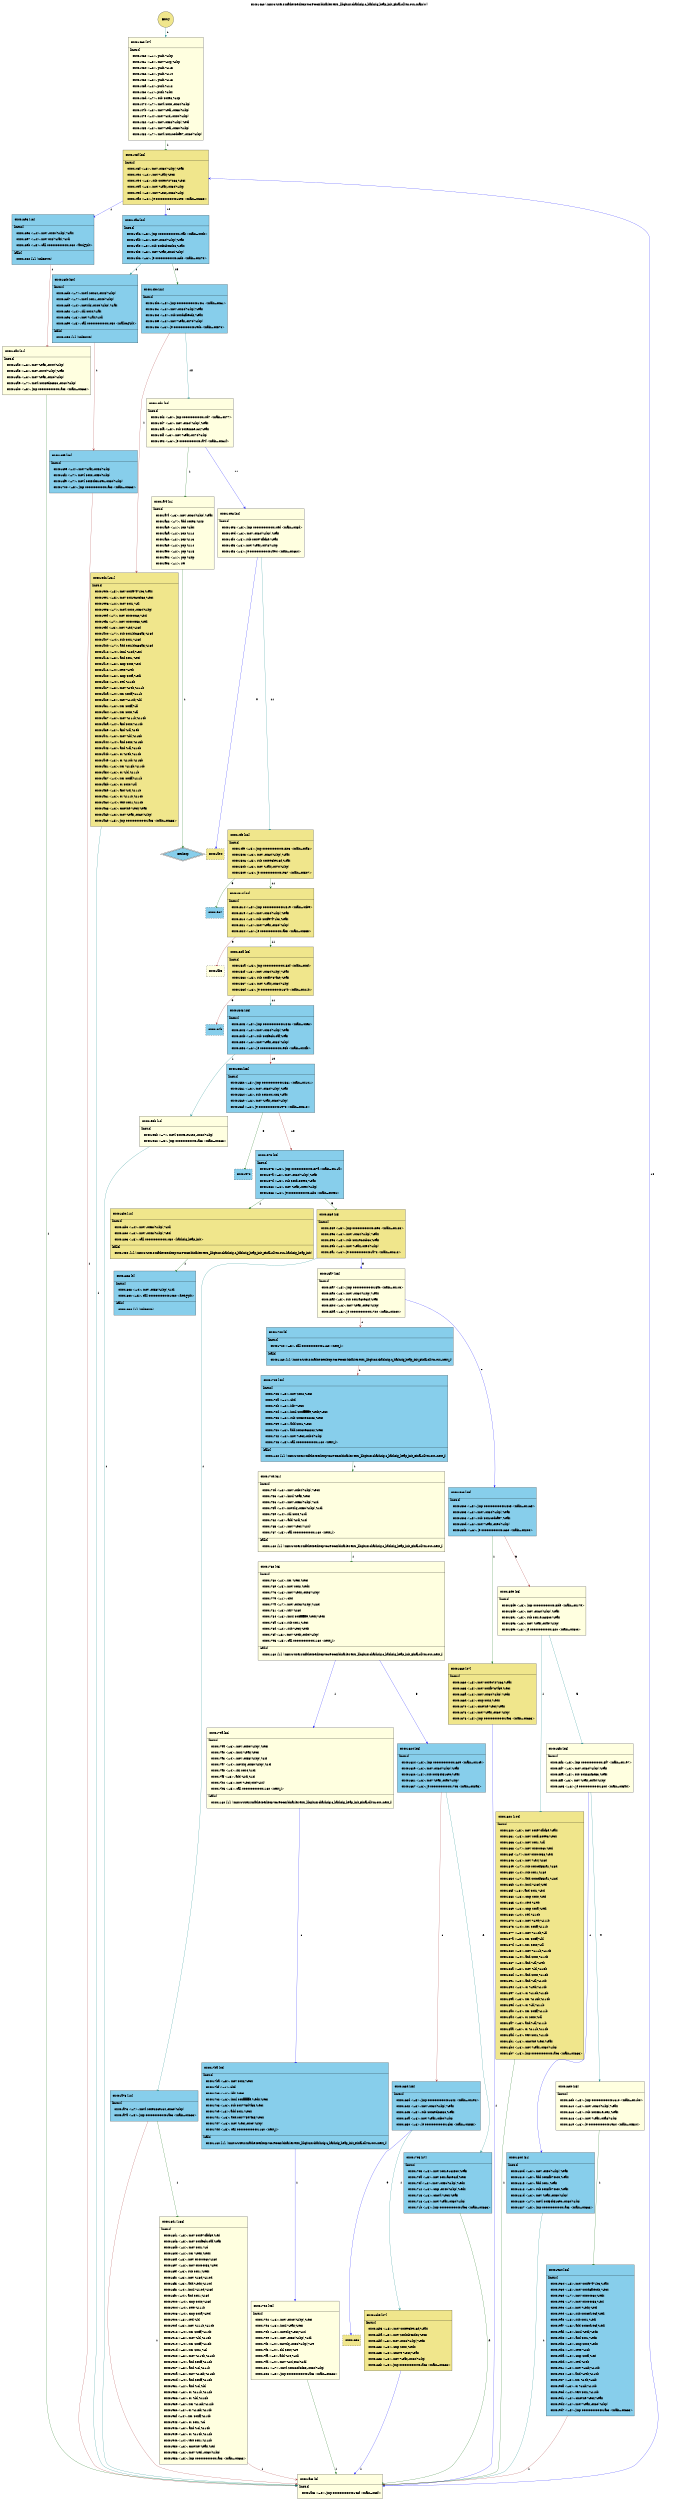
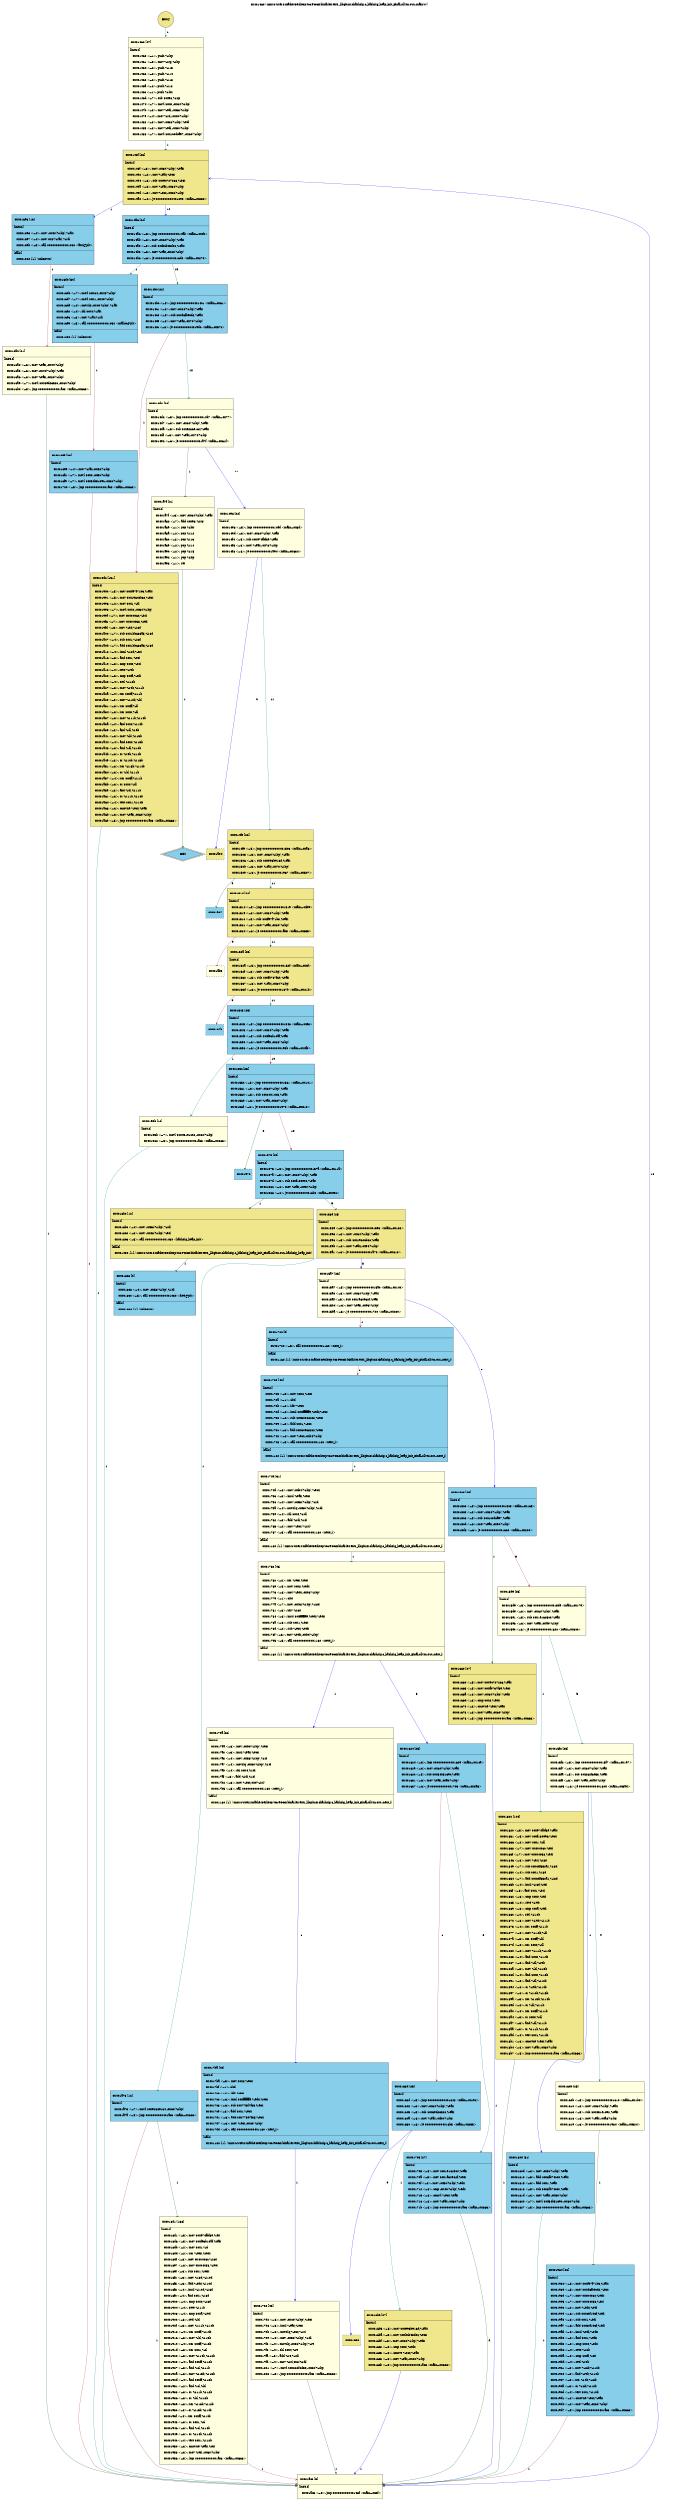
(183, 854) -> (183, 854)
